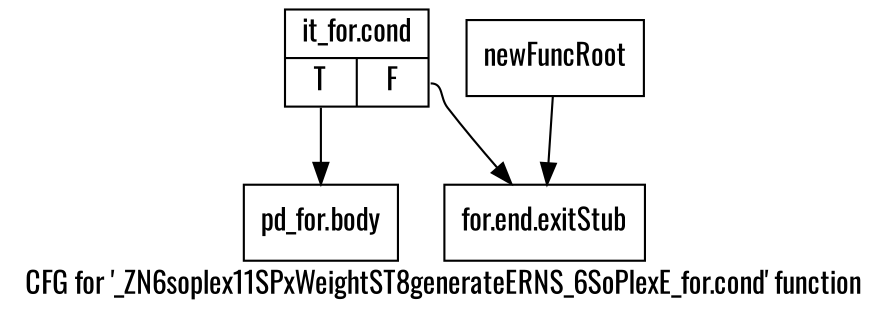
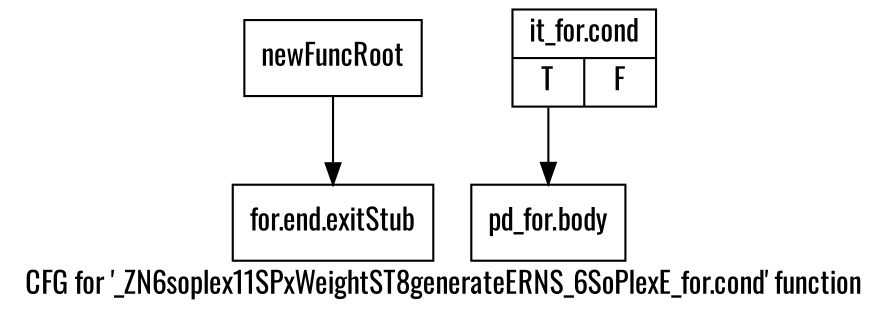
(462, 126) -> none
